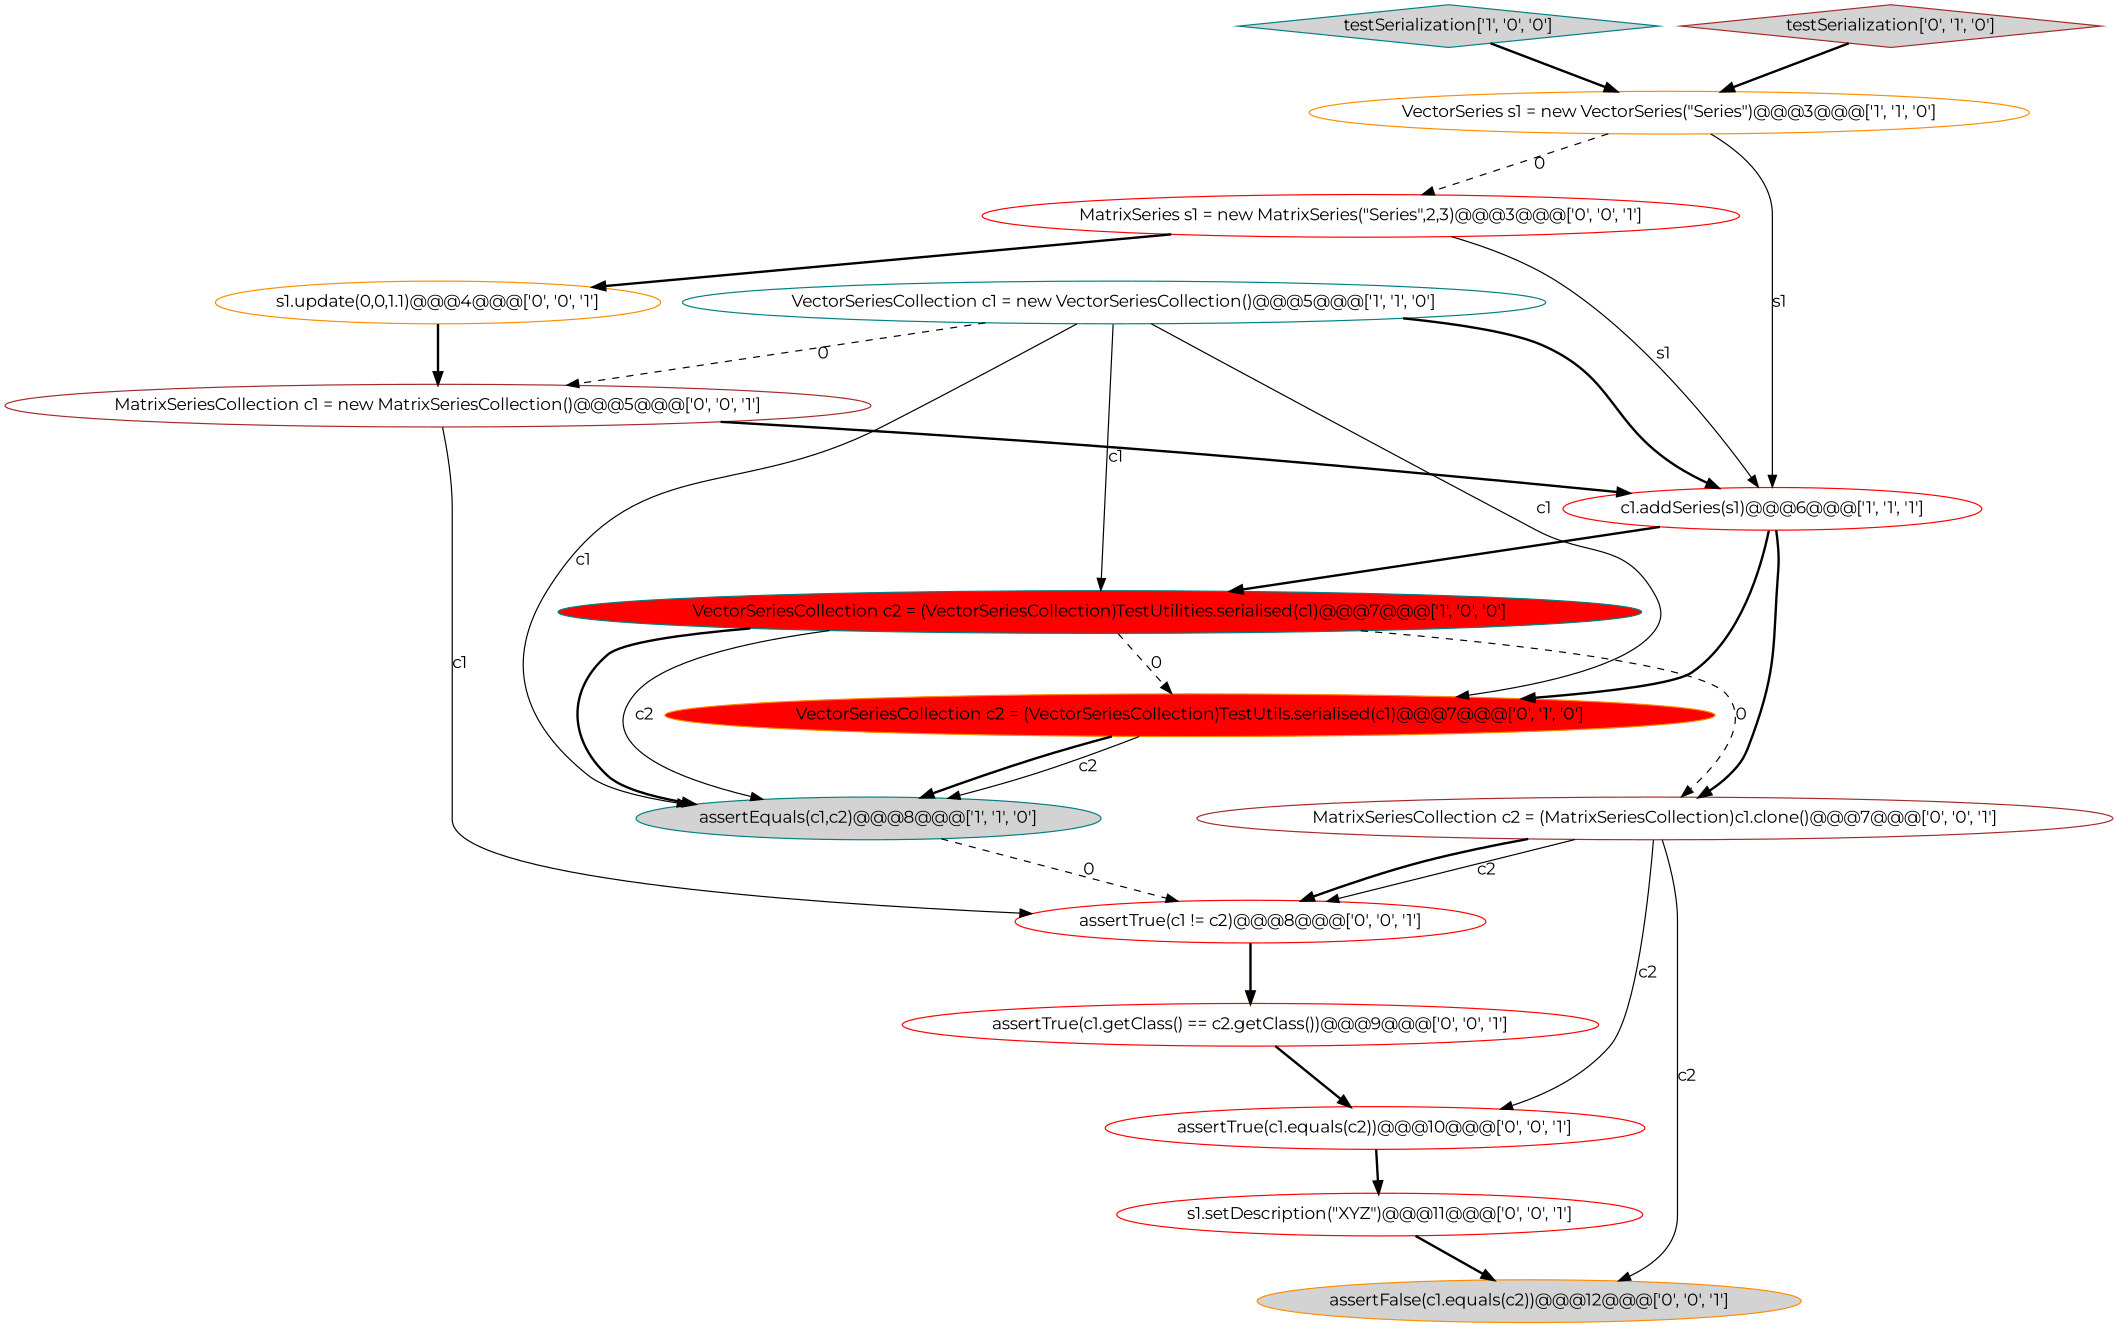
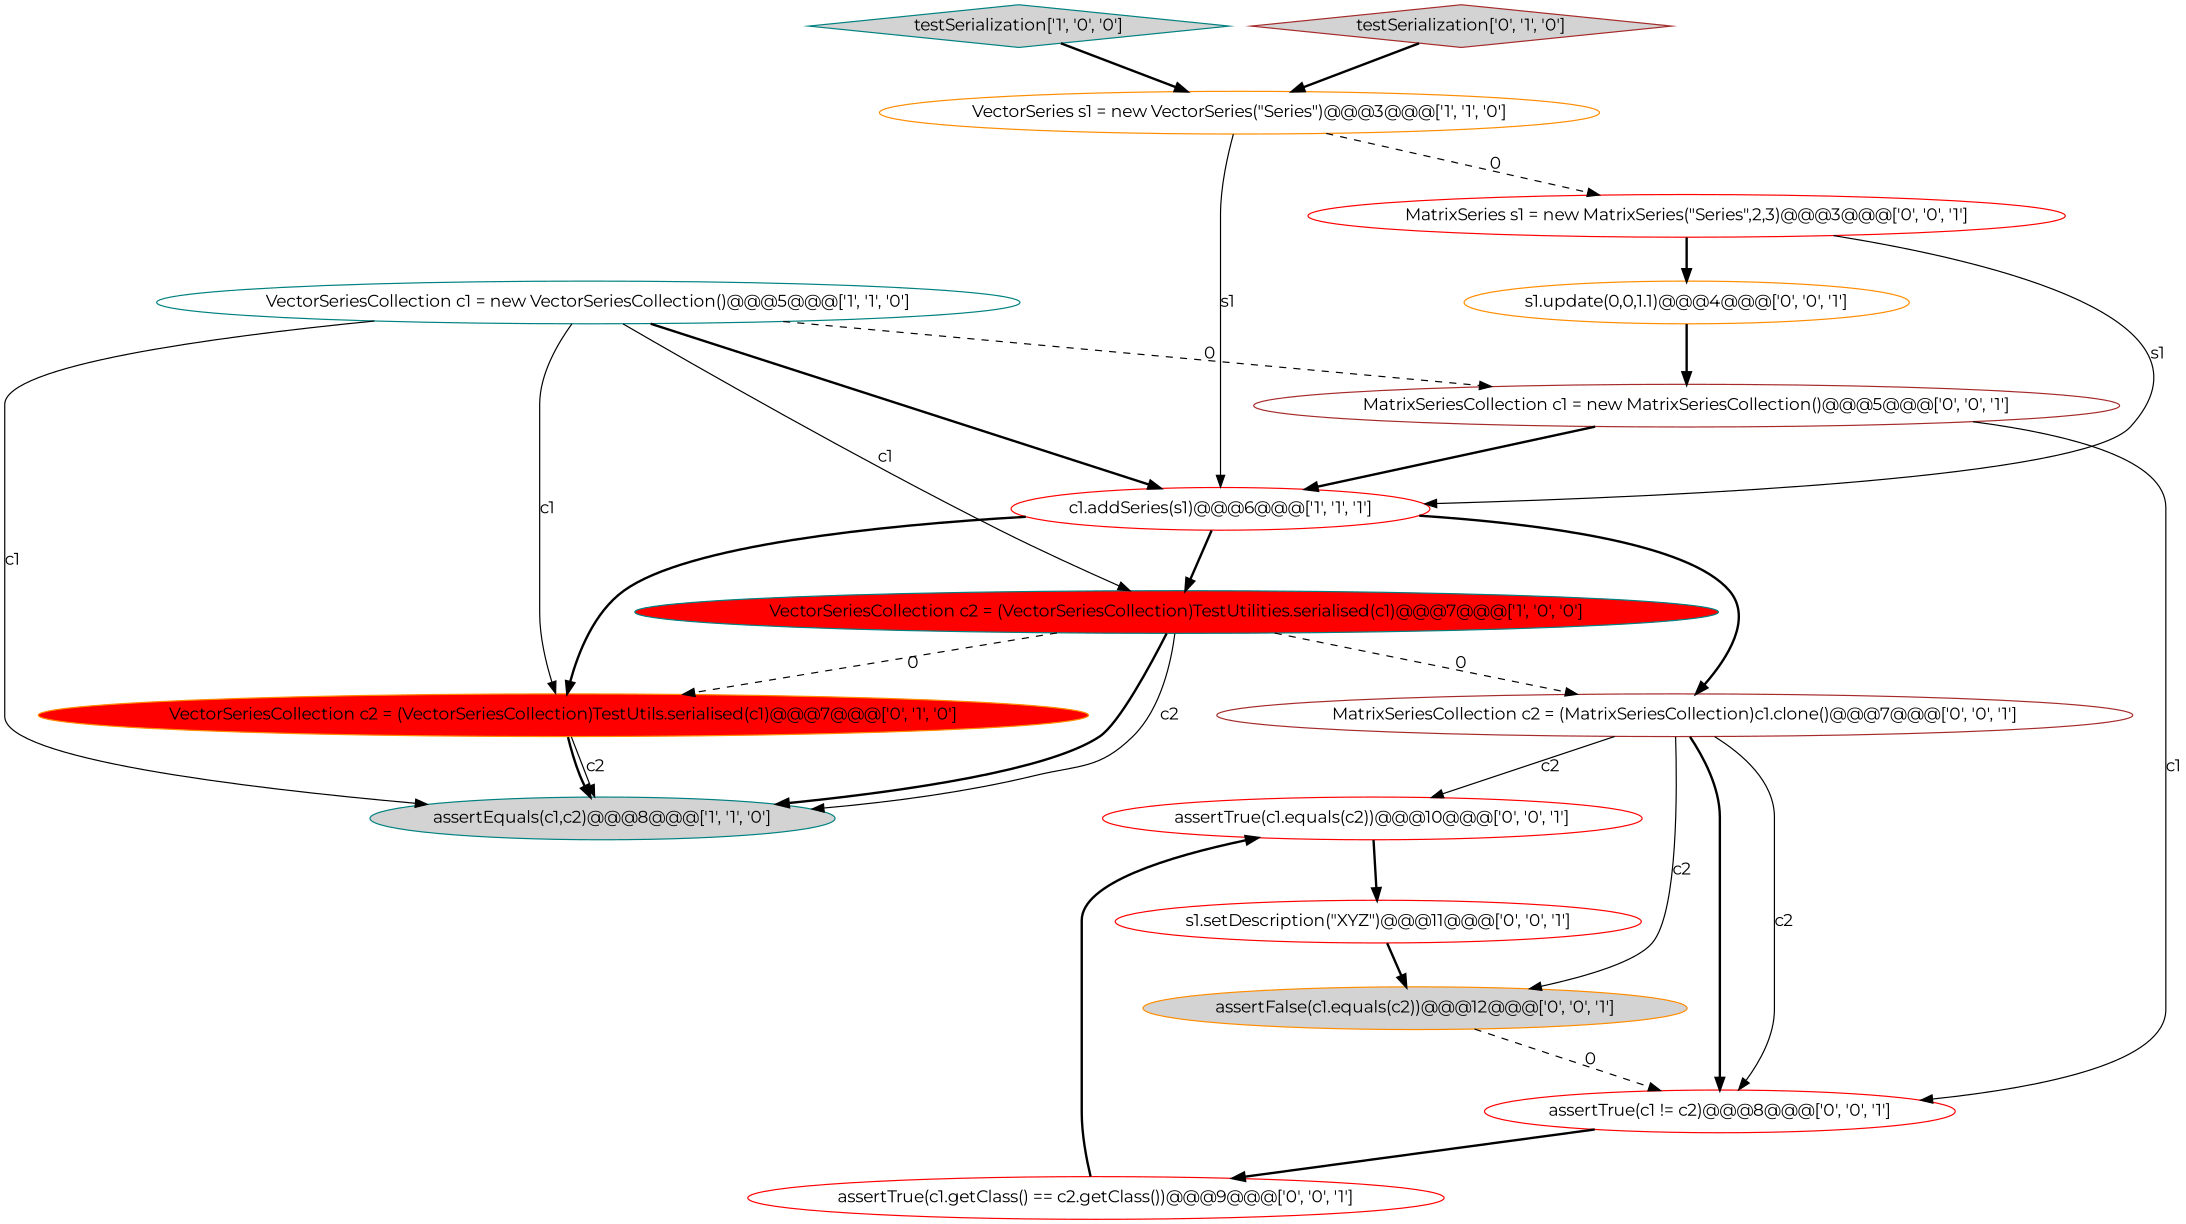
(1054, 868) -> (1562, 1058)
